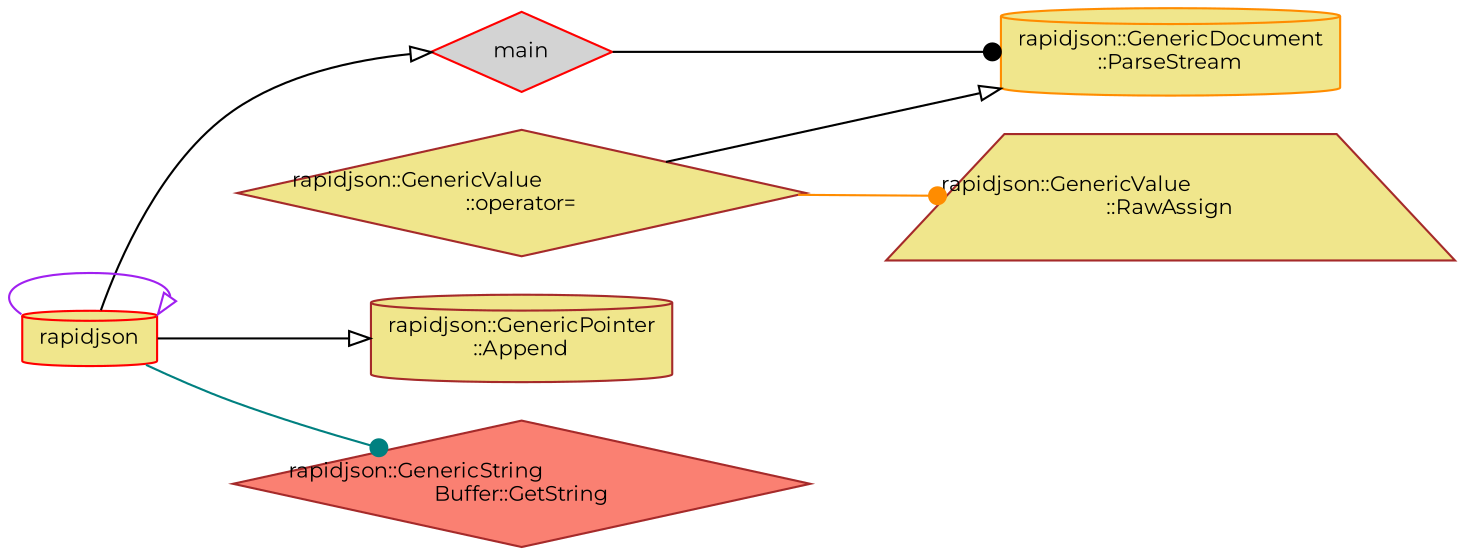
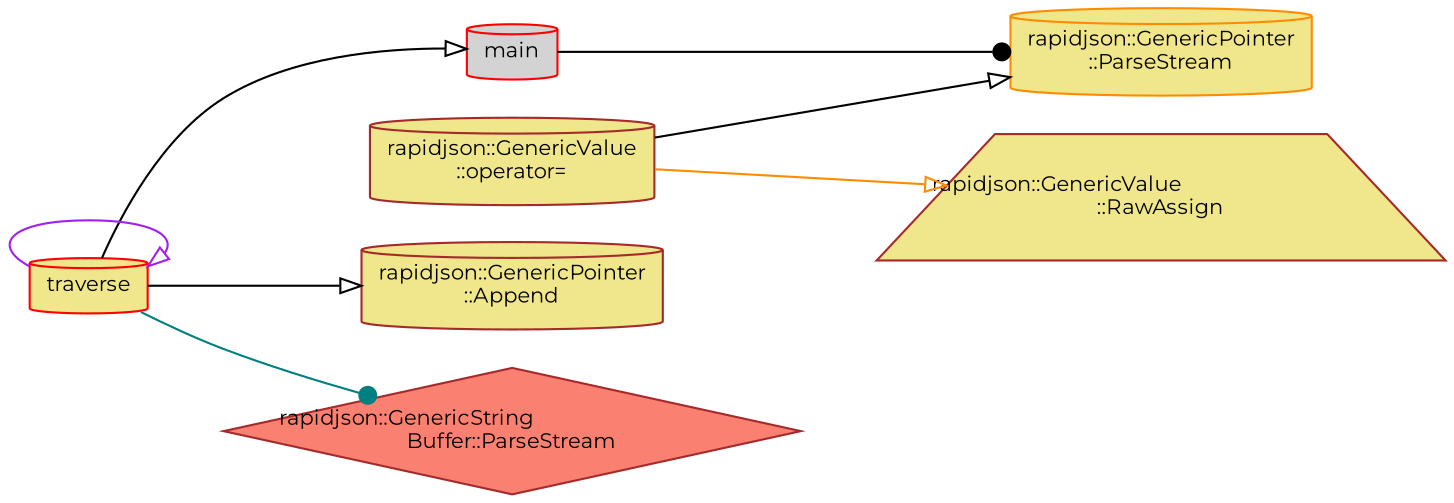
(522, 52) -> (512, 52)
(1171, 52) -> (1161, 52)
(522, 193) -> (512, 161)
(864, 195) -> (790, 177)
(90, 338) -> (89, 286)
(522, 484) -> (512, 431)
